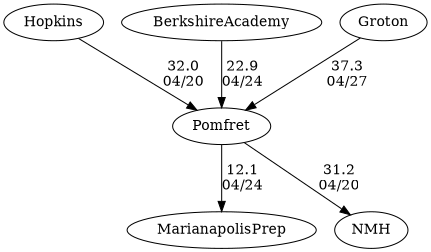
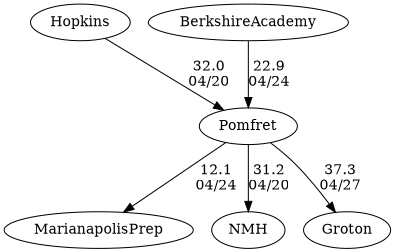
(307, 71) -> (302, 171)
